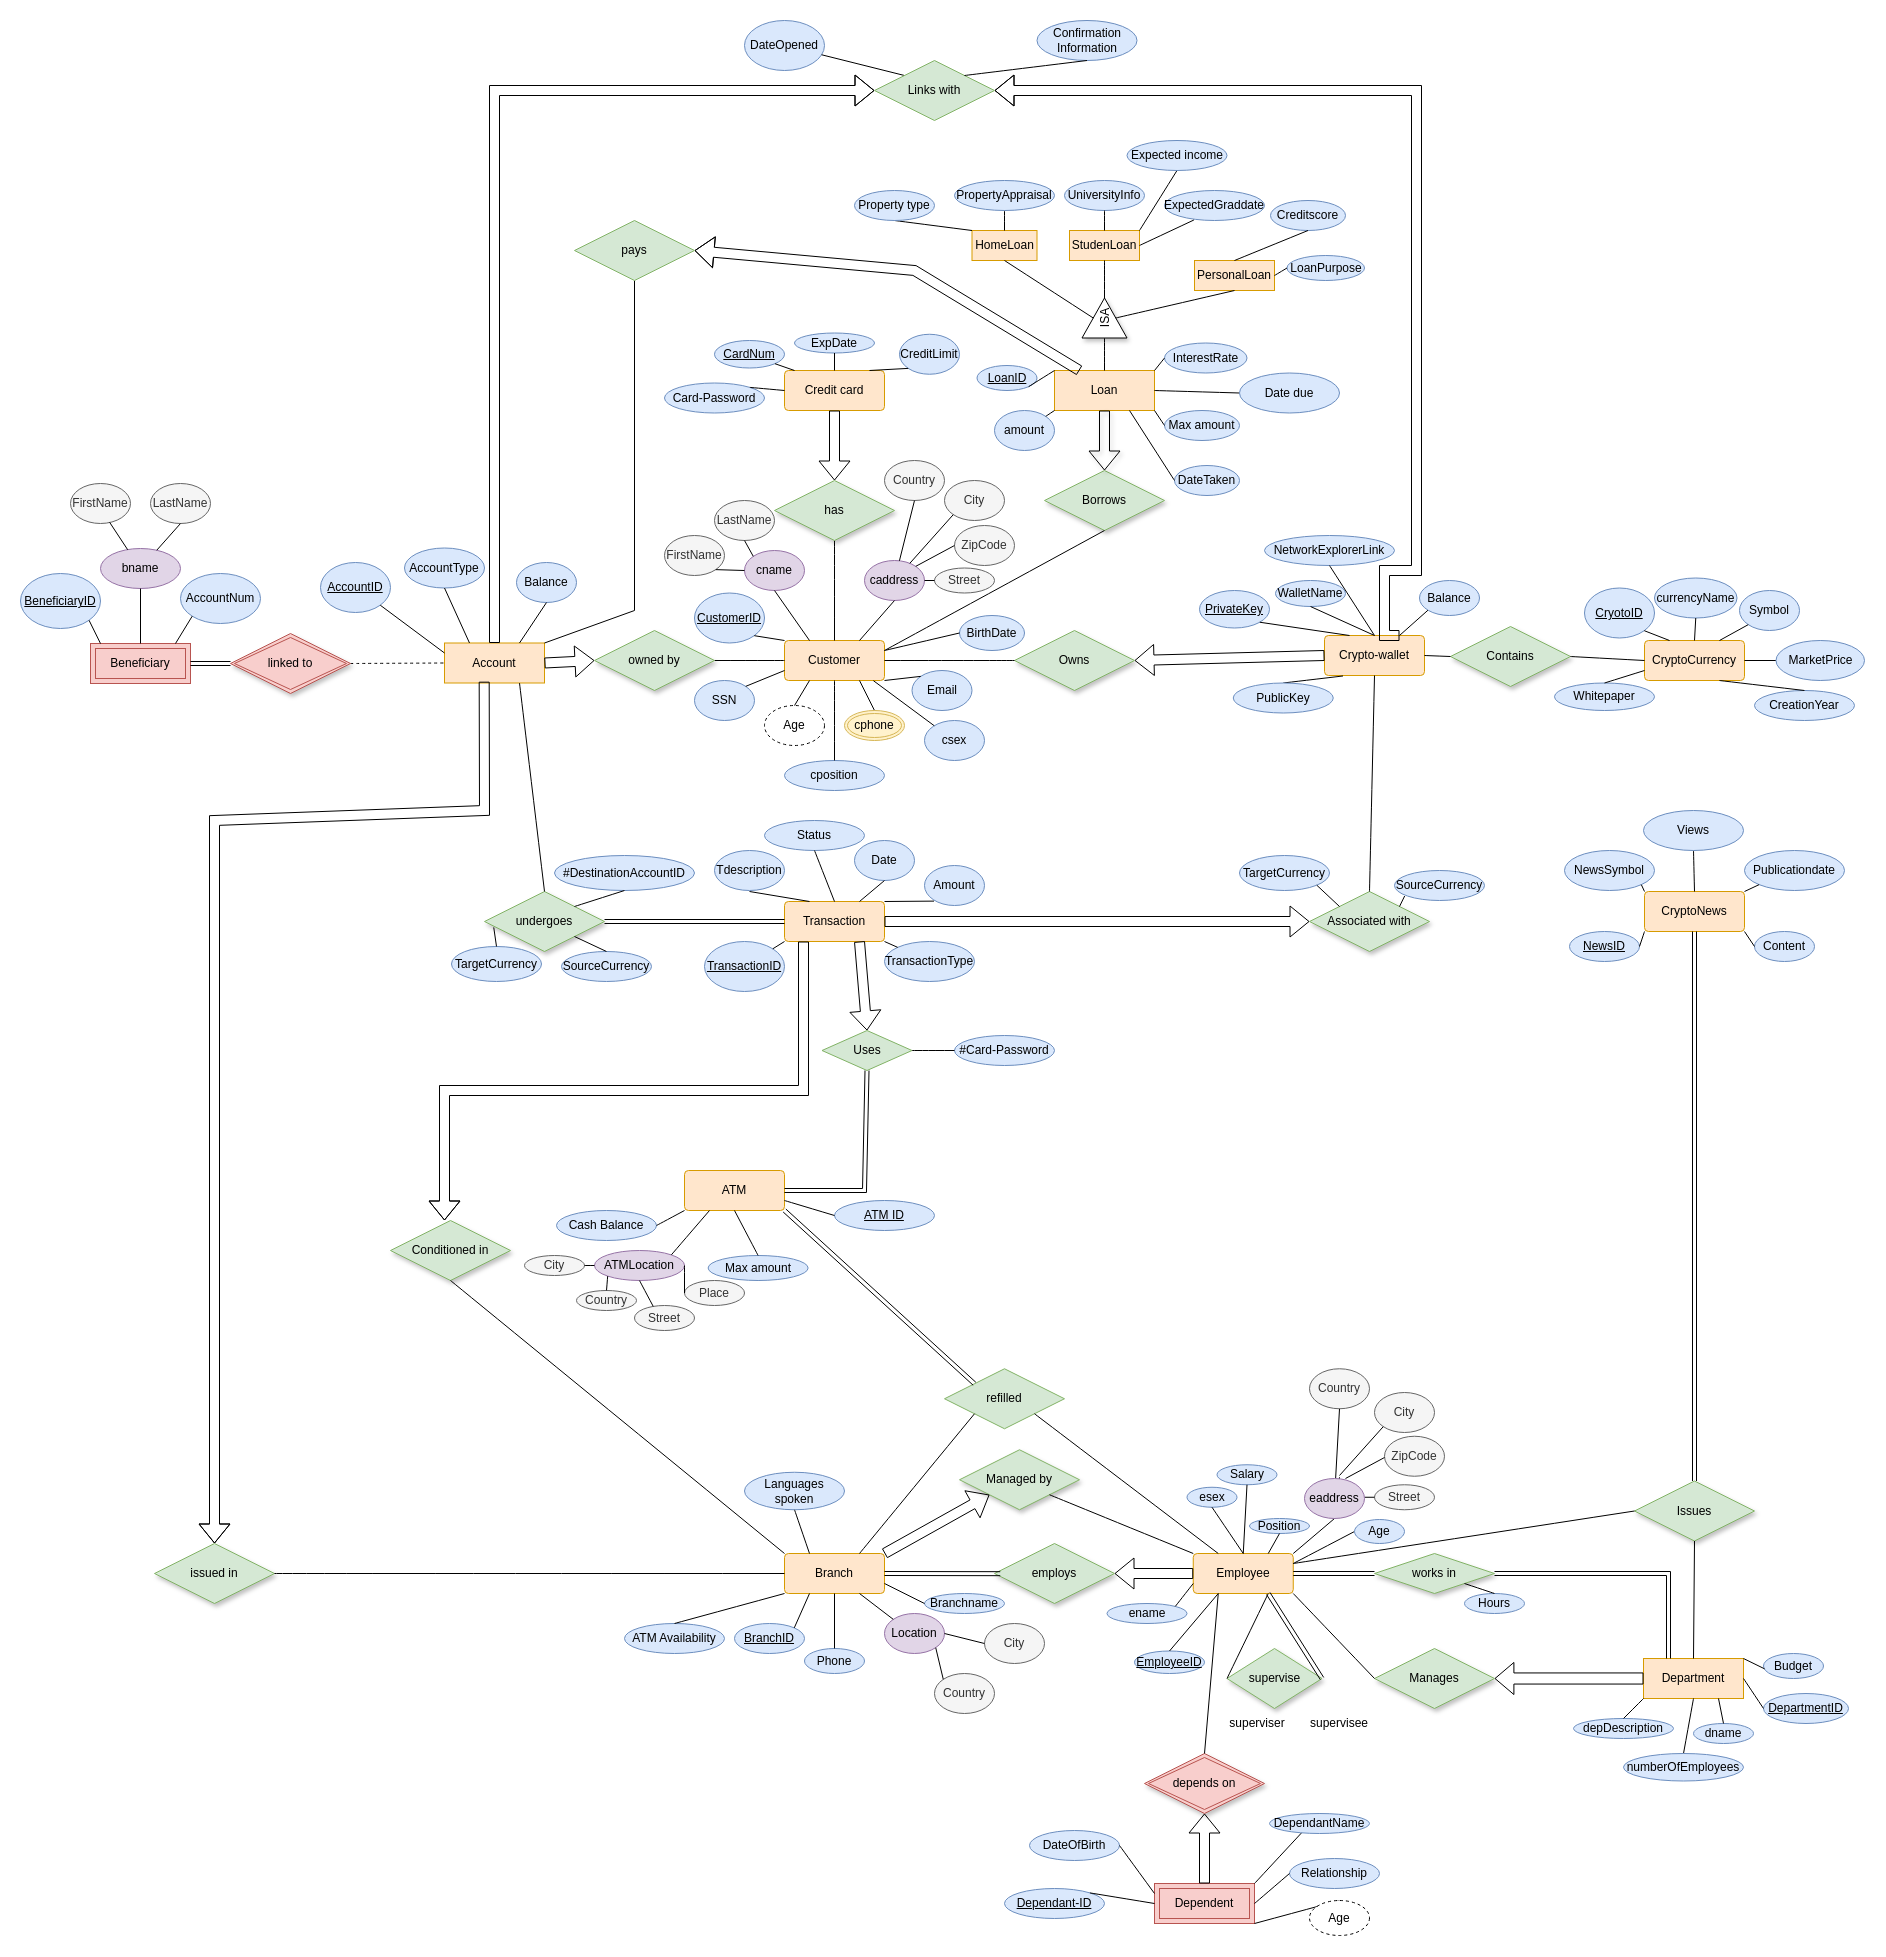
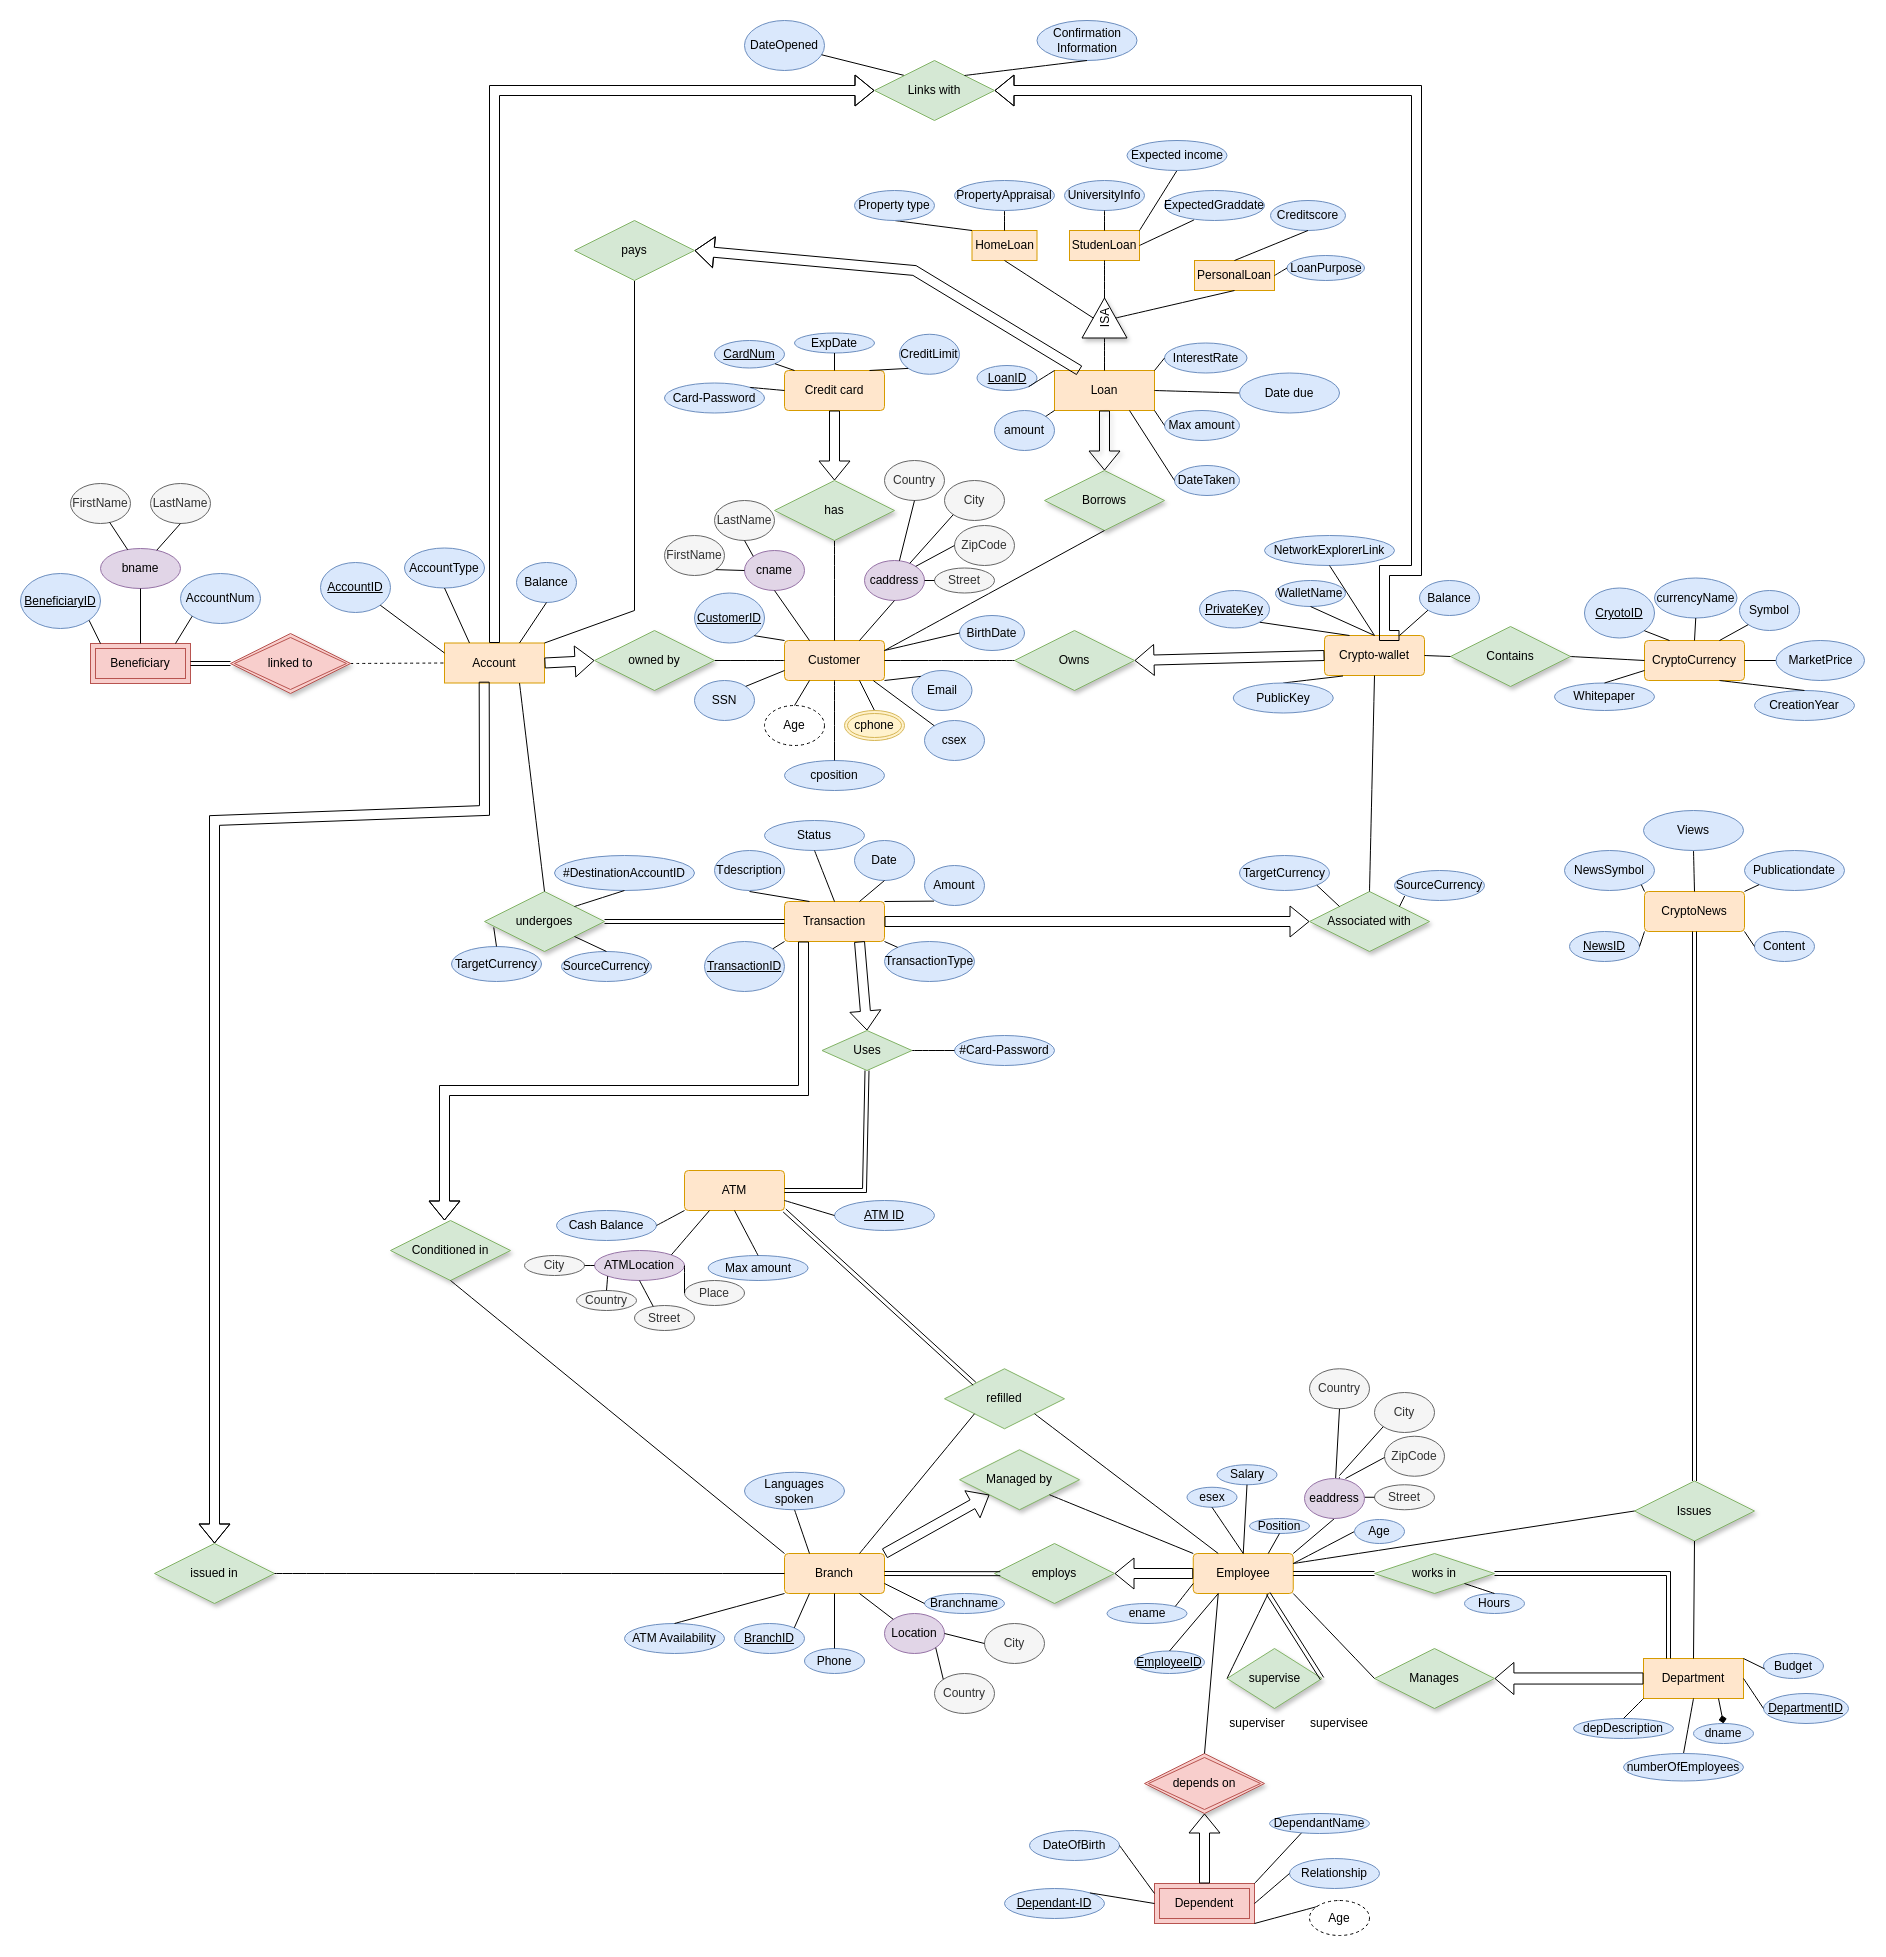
(1723, 1719) -> (1722, 1715)
